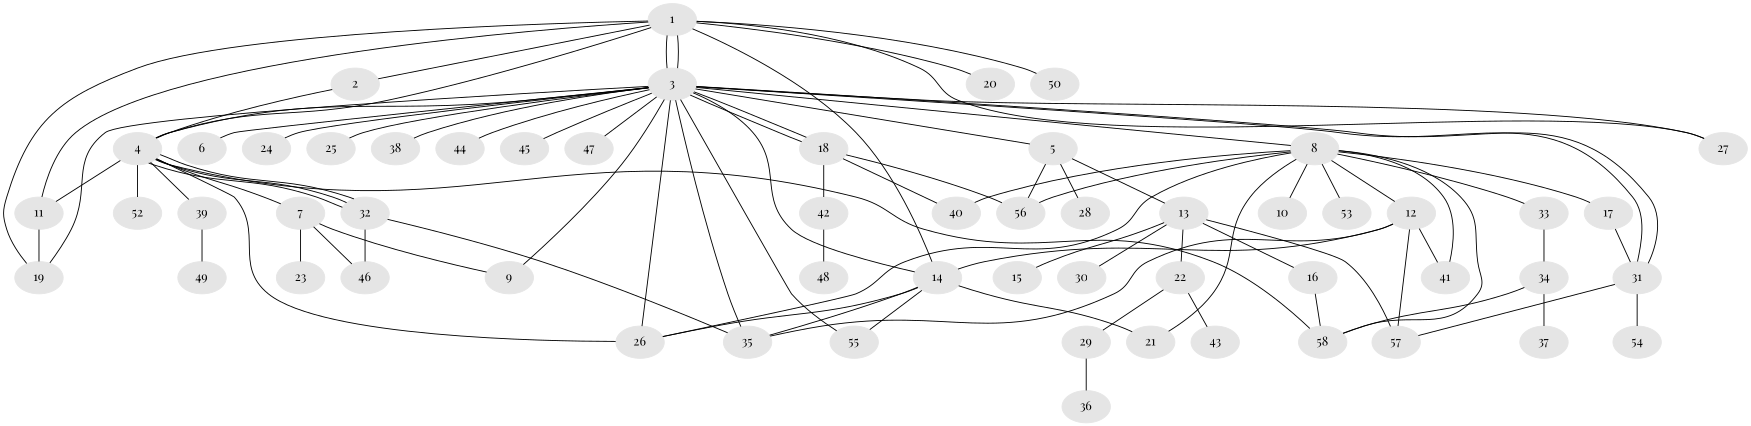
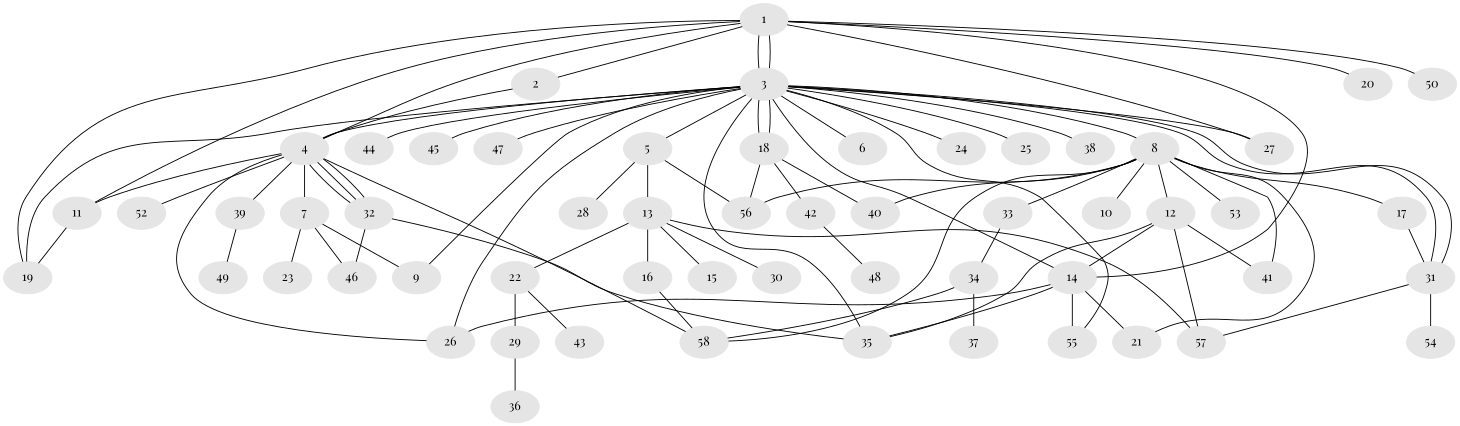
(981, 248) -> none
